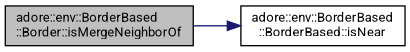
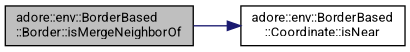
(323, 26) -> (323, 26)
